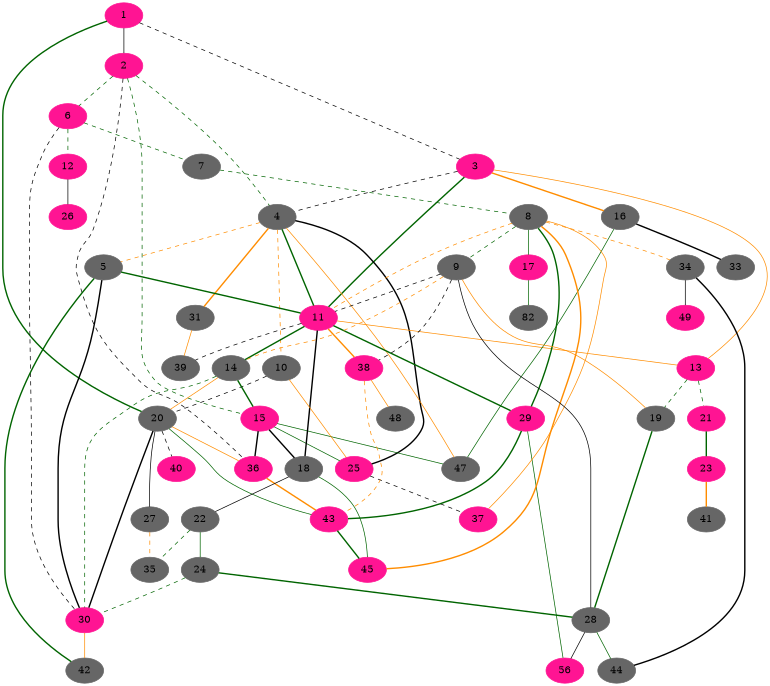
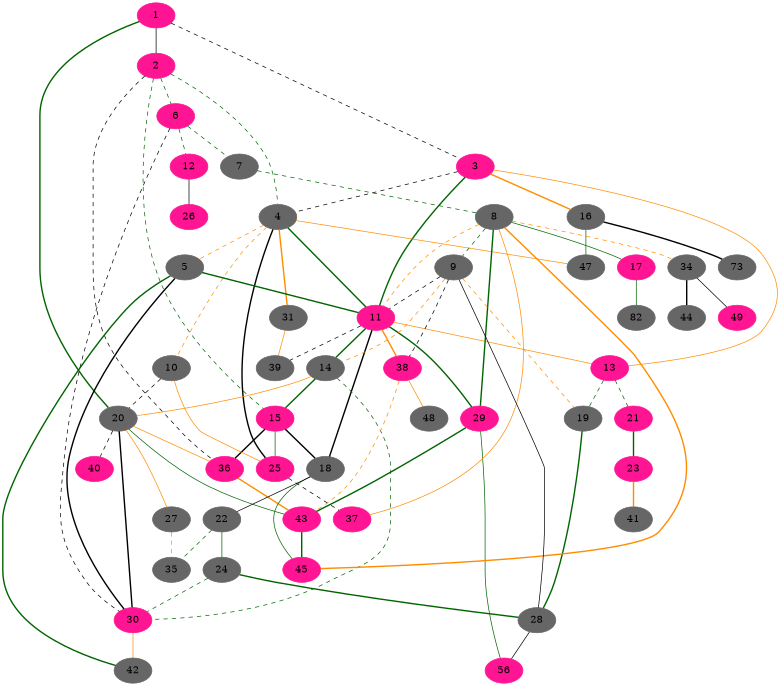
(736, 267) -> (737, 267)
(522, 340) -> (518, 343)
(360, 444) -> none
(150, 469) -> (149, 468)
(604, 645) -> none
